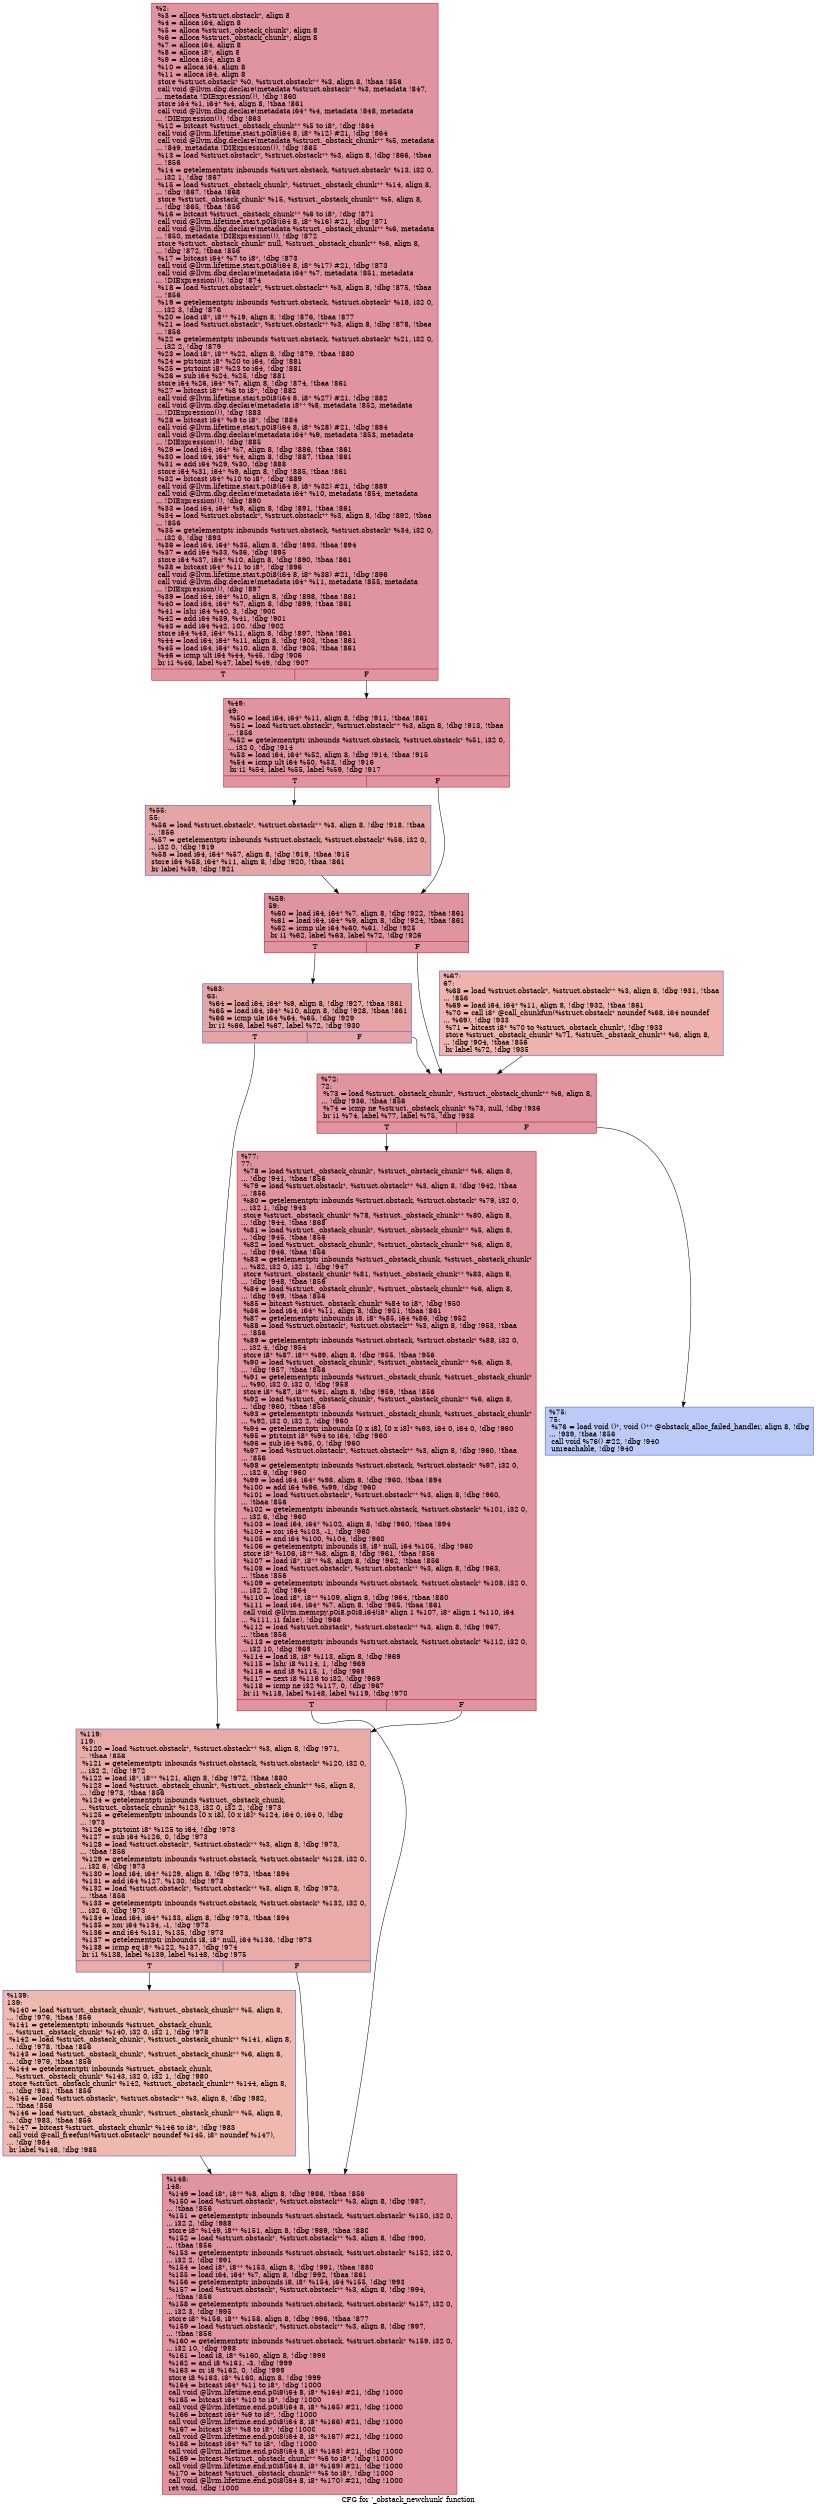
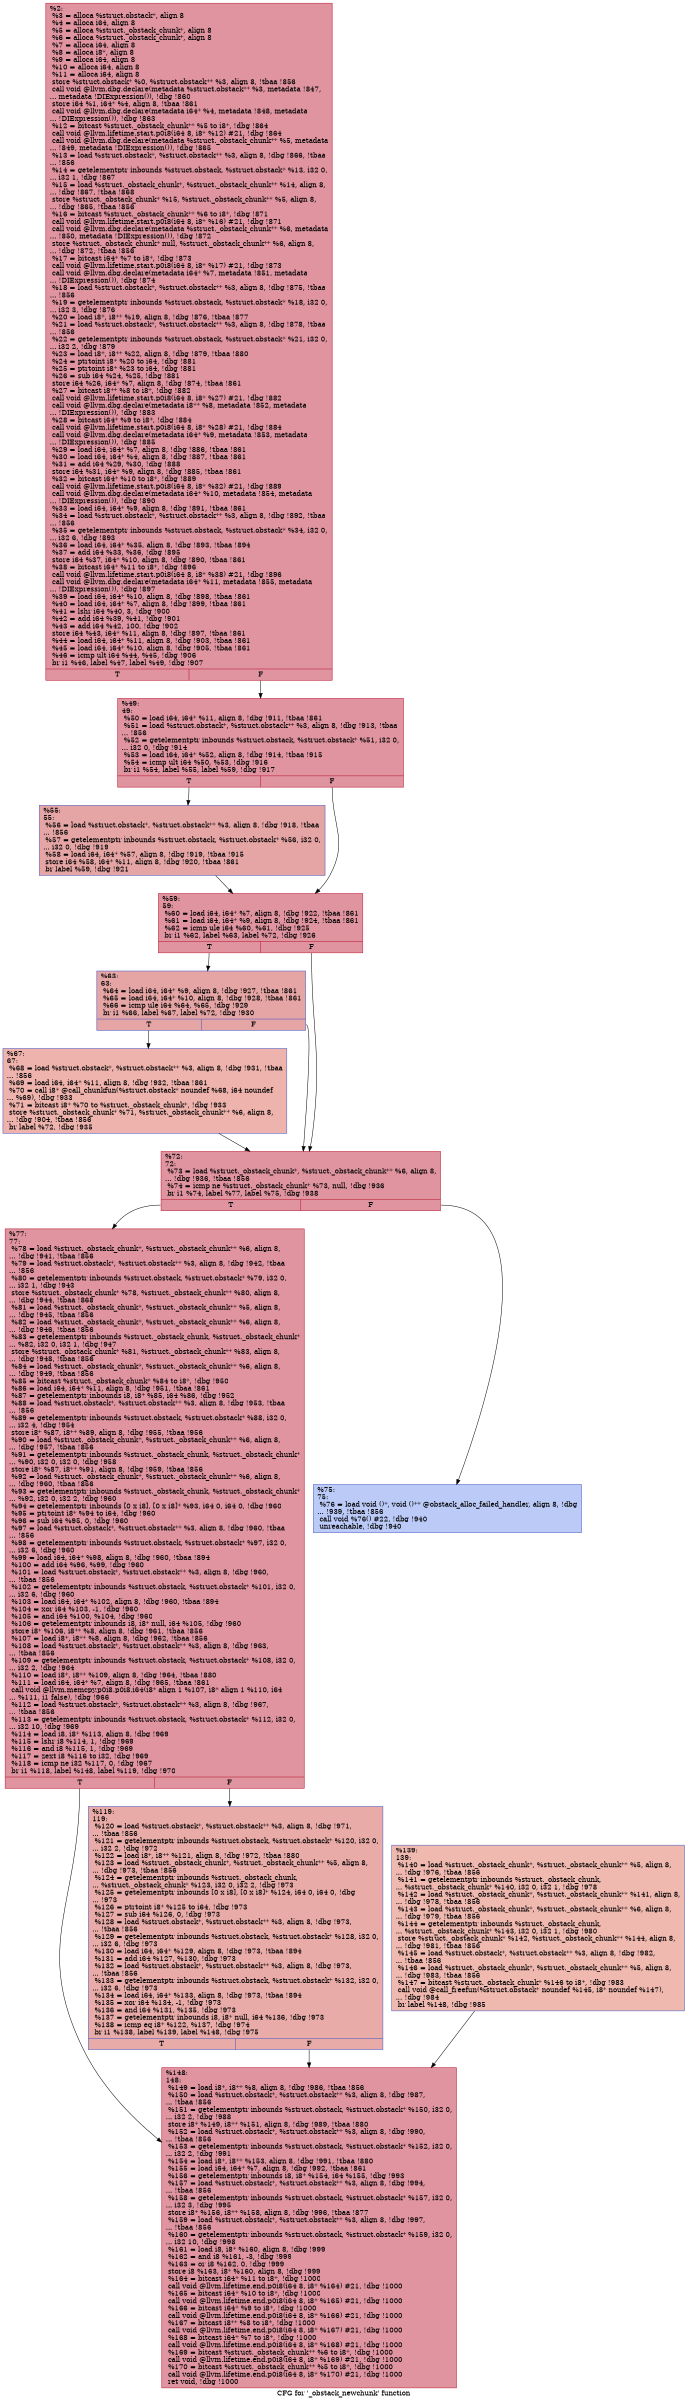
(217, 1382) -> (149, 1037)
(149, 1979) -> none
